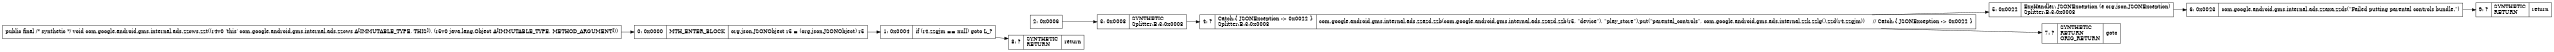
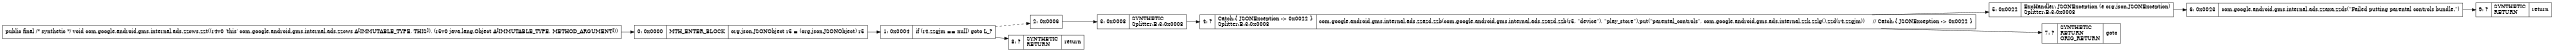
none -> (1011, 25)
